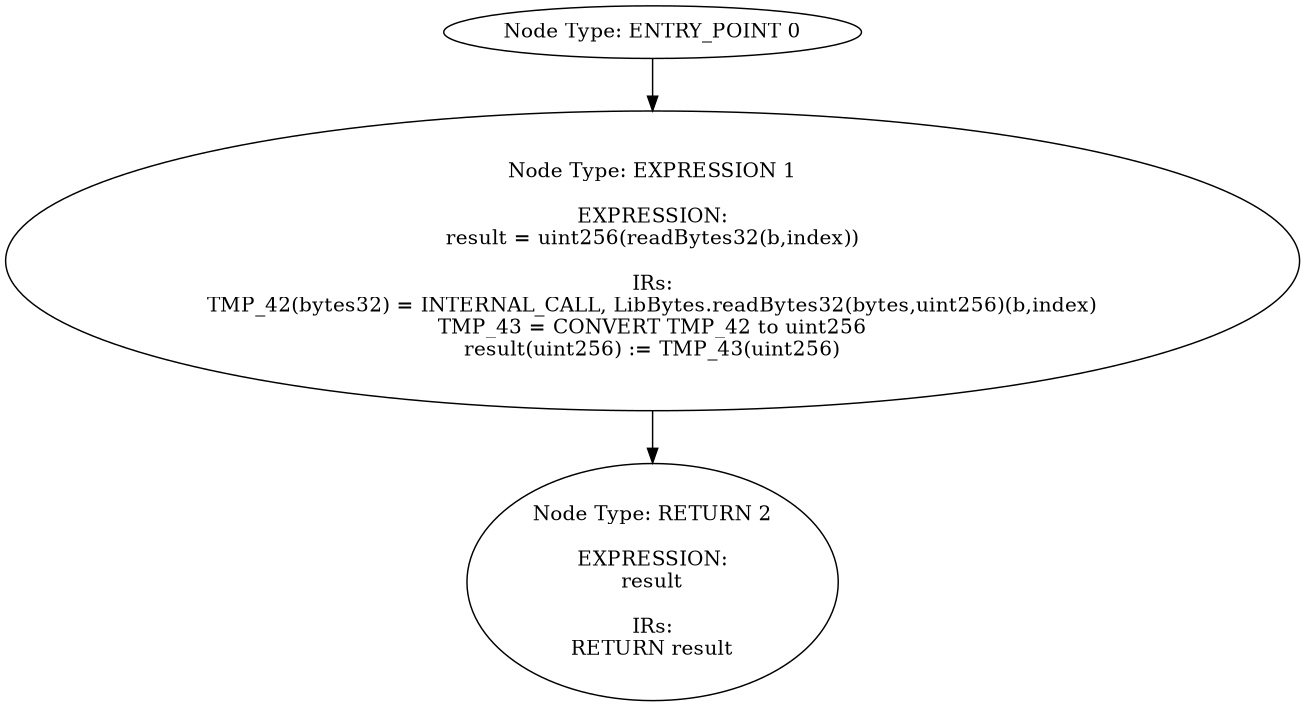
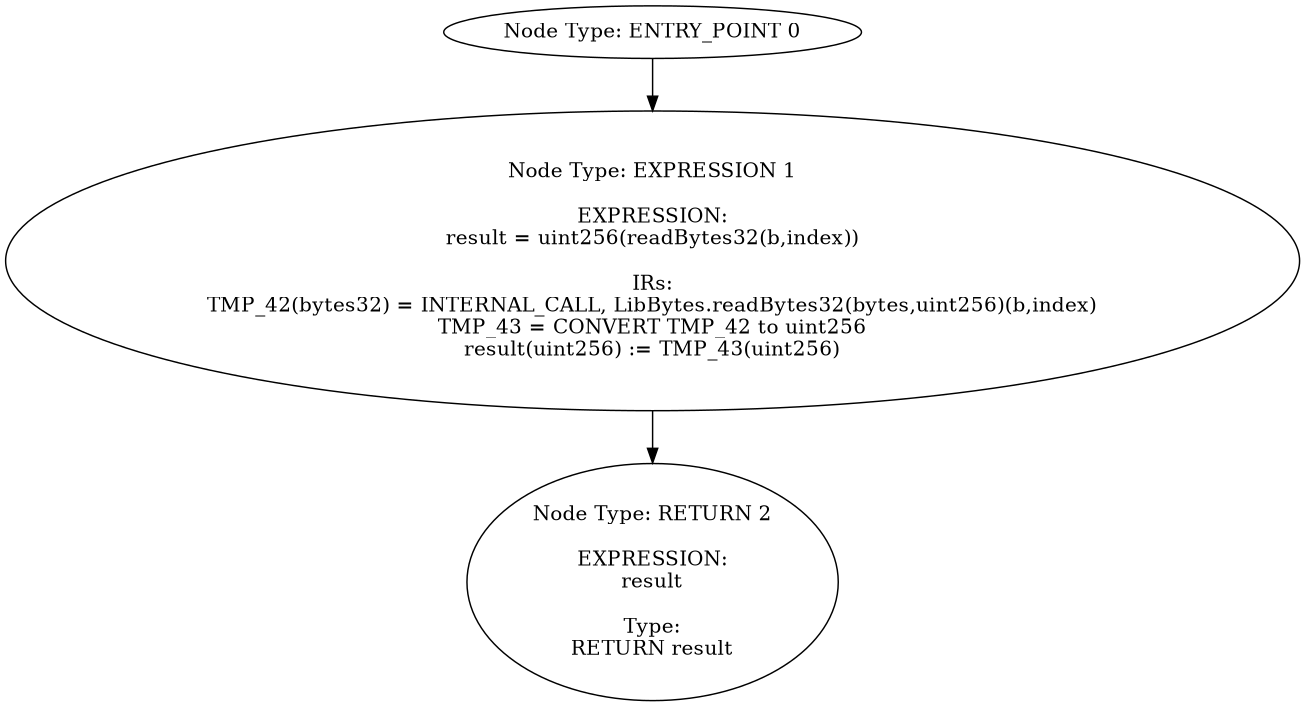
(653, 582) -> (653, 582)
